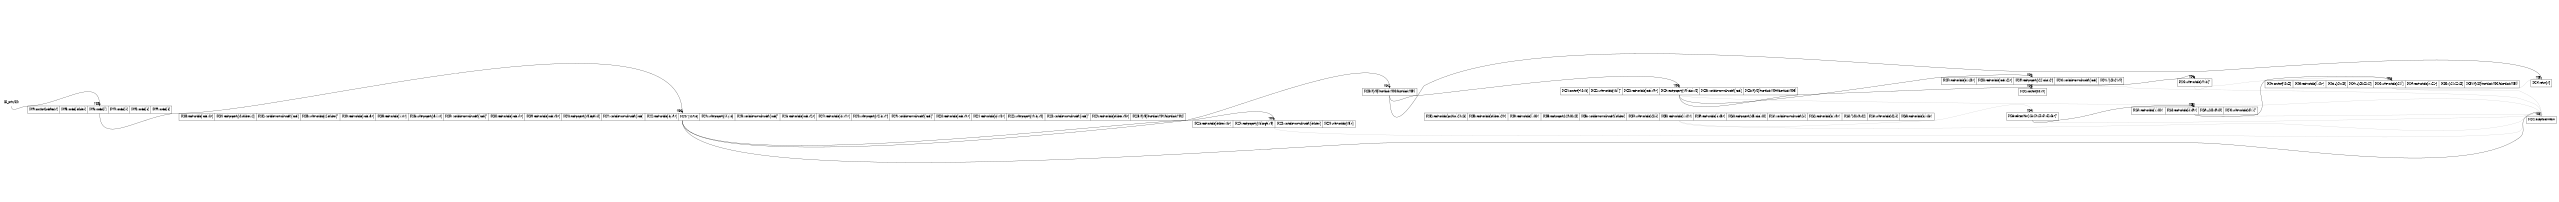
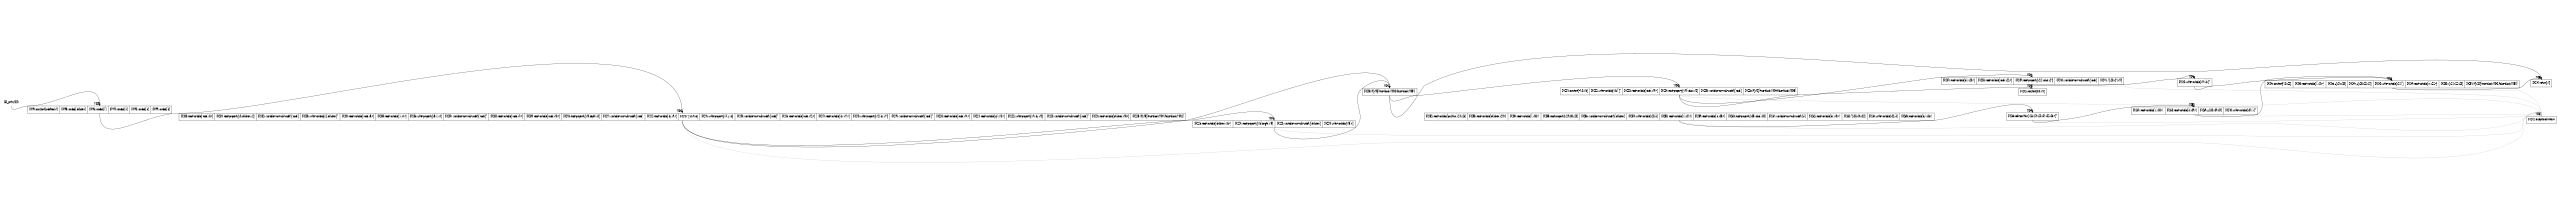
(2291, 79) -> (2291, 79)
(2491, 89) -> (2491, 89)
(1857, 124) -> (1857, 124)
none -> (1349, 131)
(1617, 143) -> (1617, 143)
